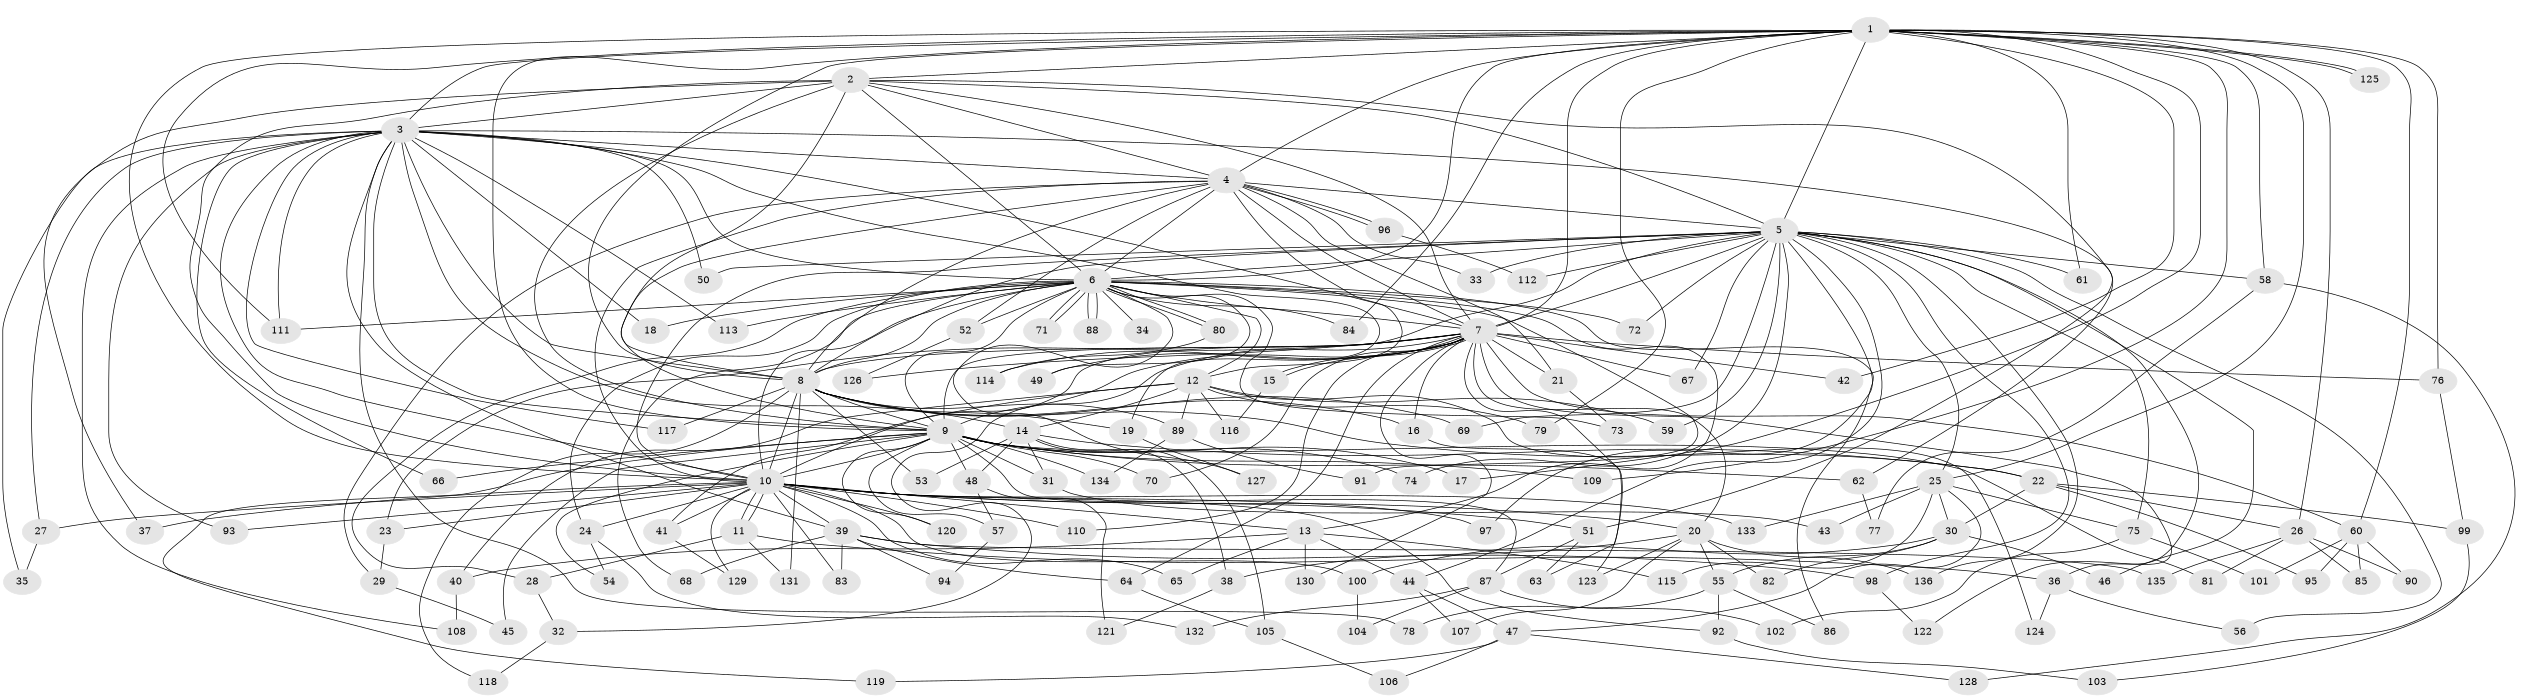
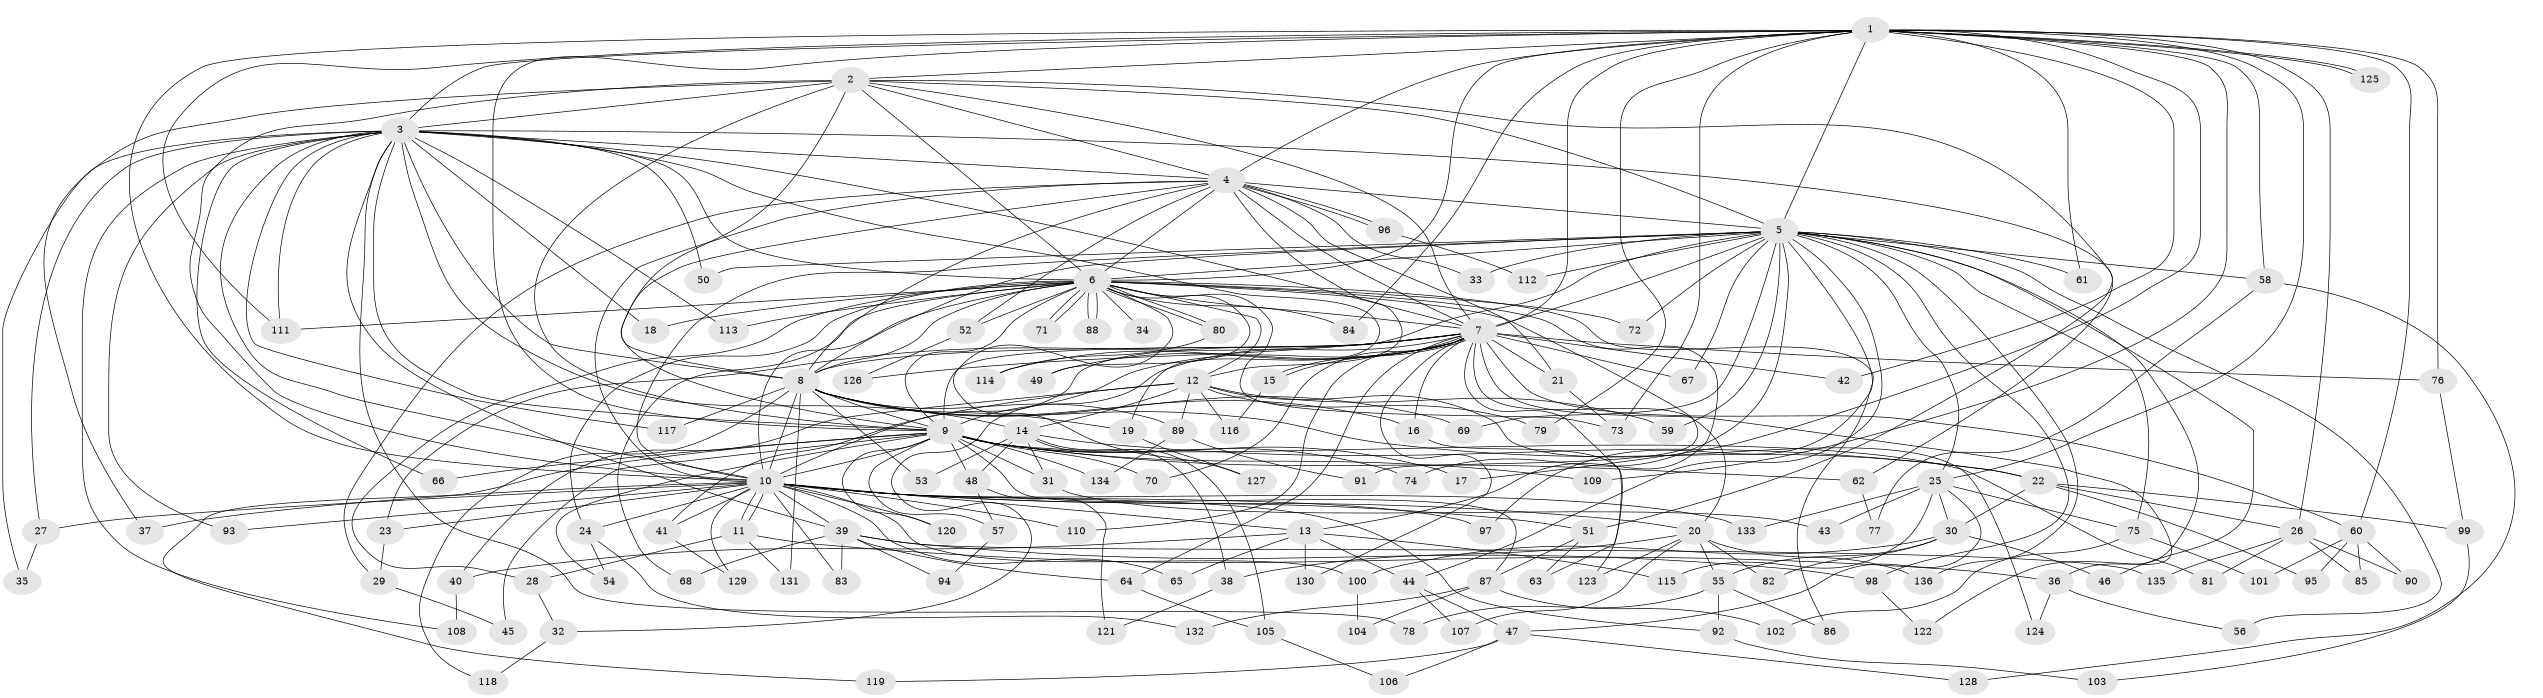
(812, 74) -> (1700, 188)
